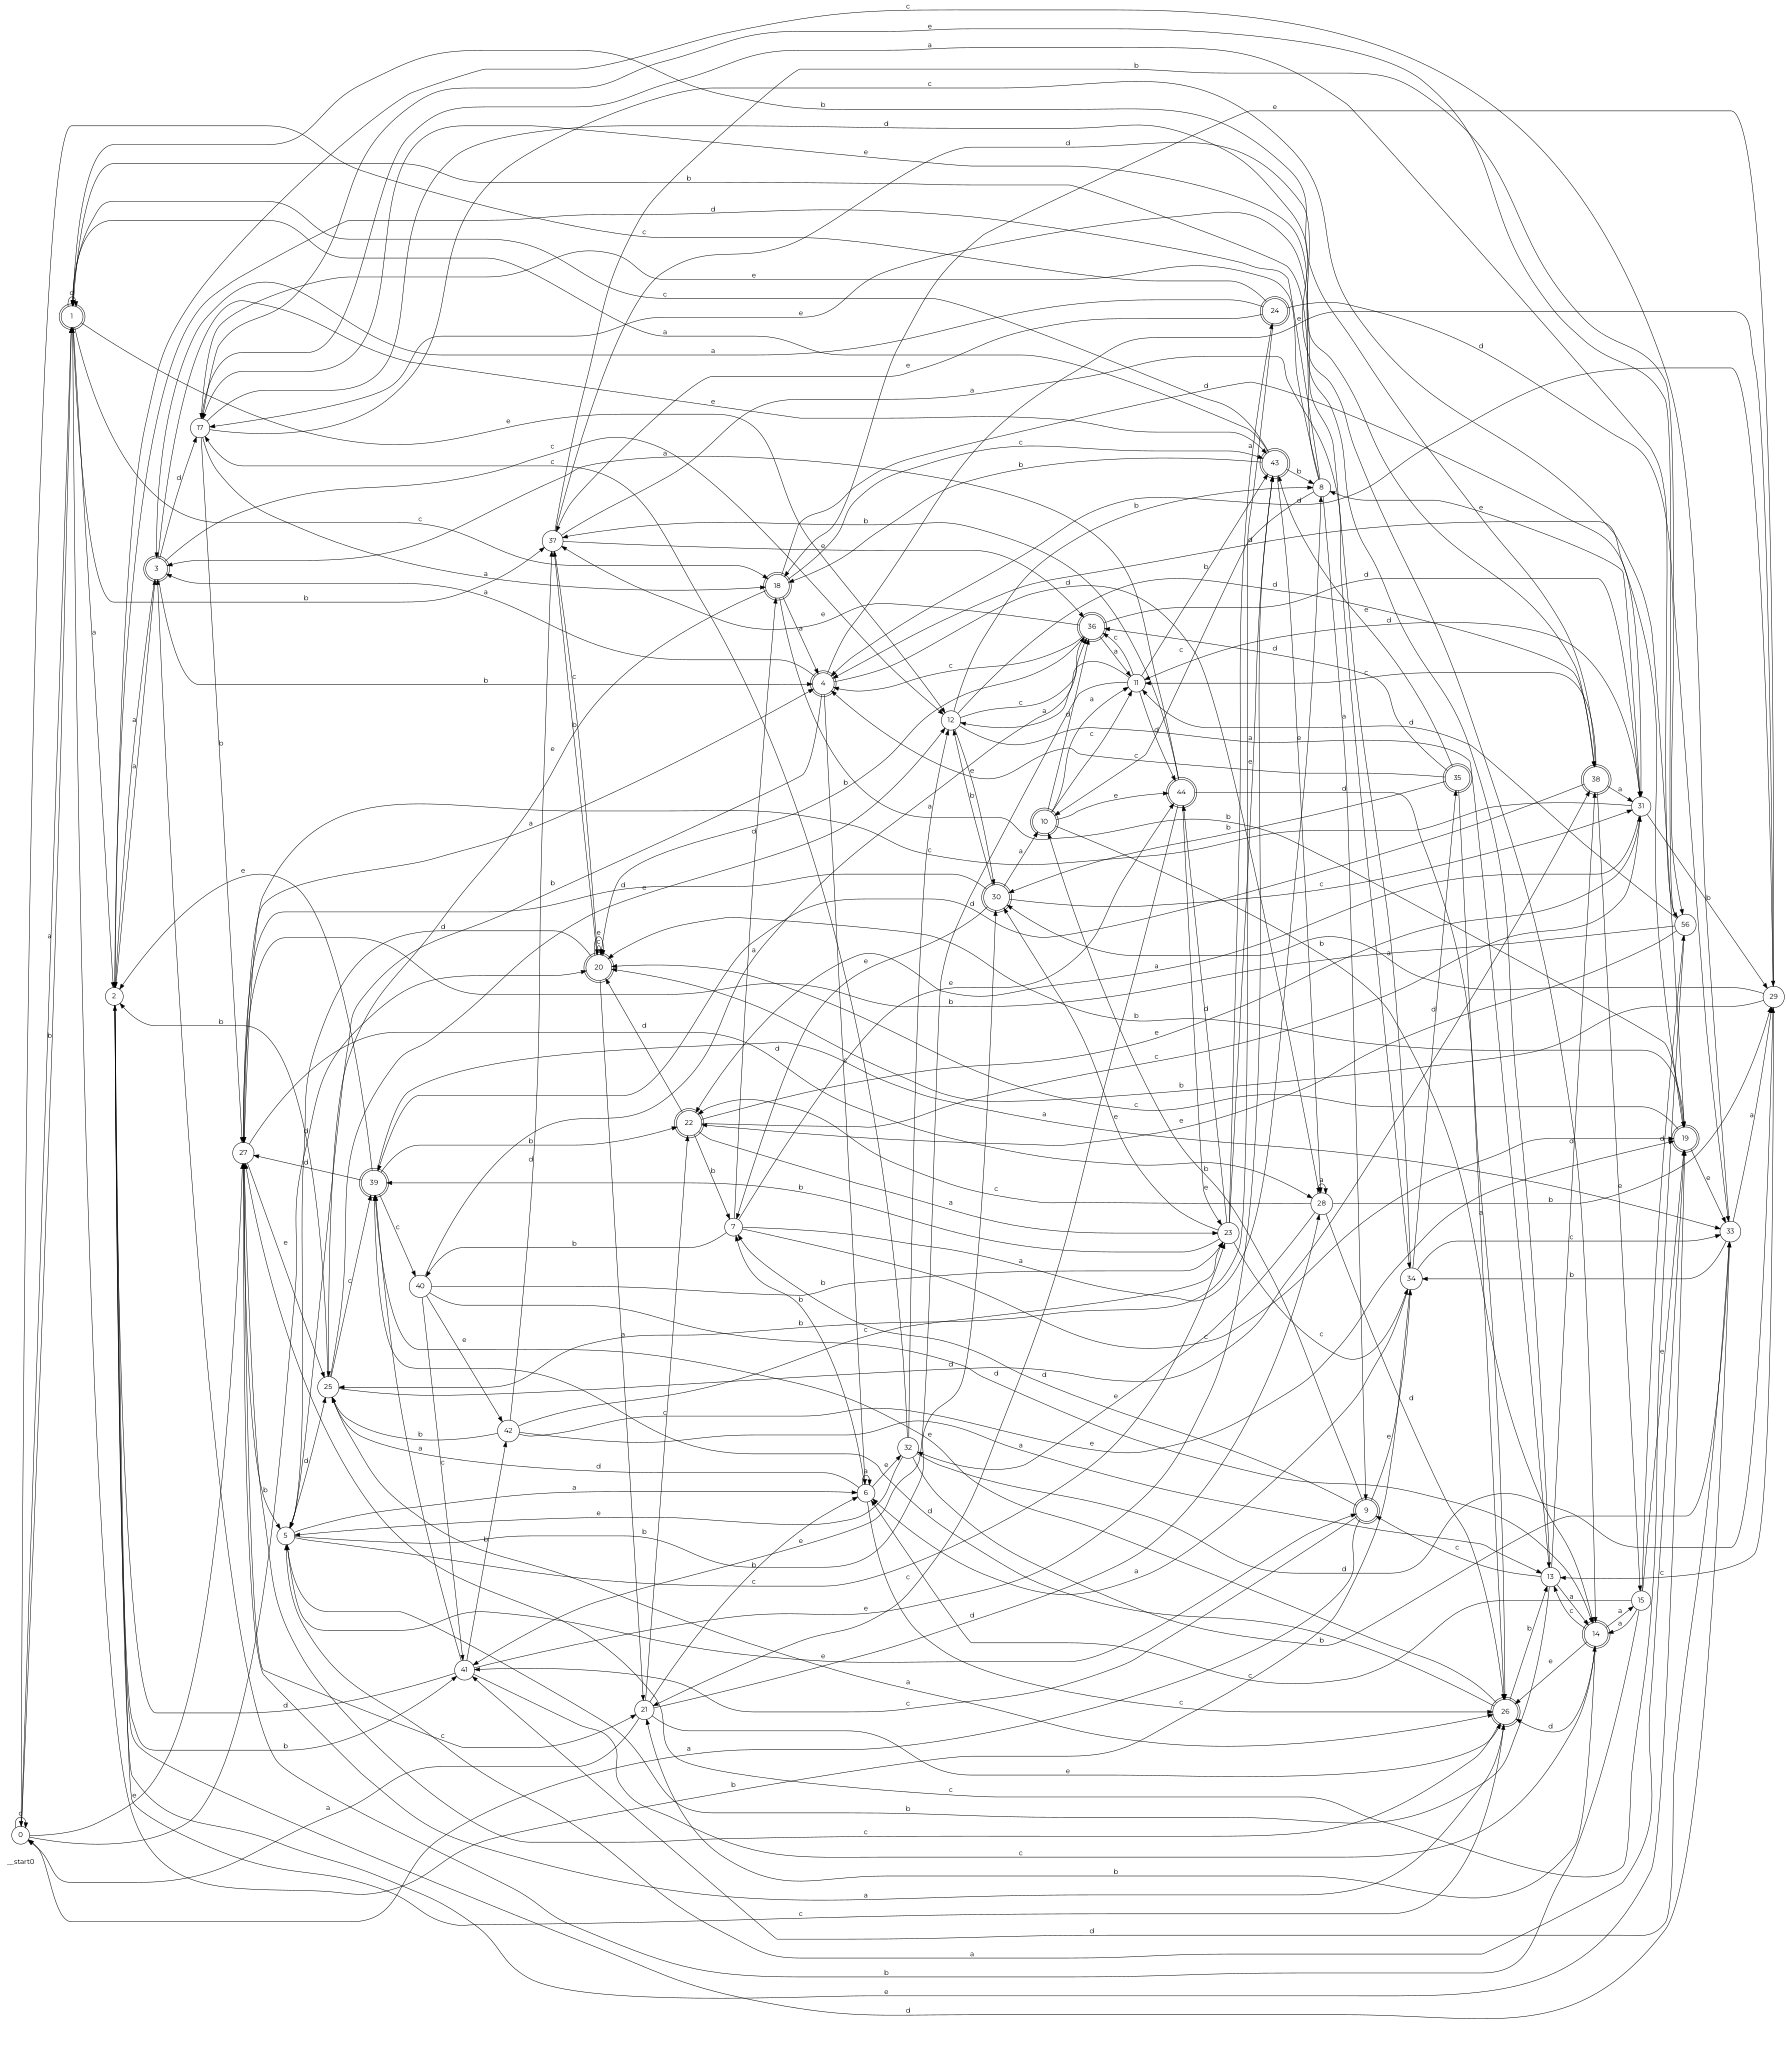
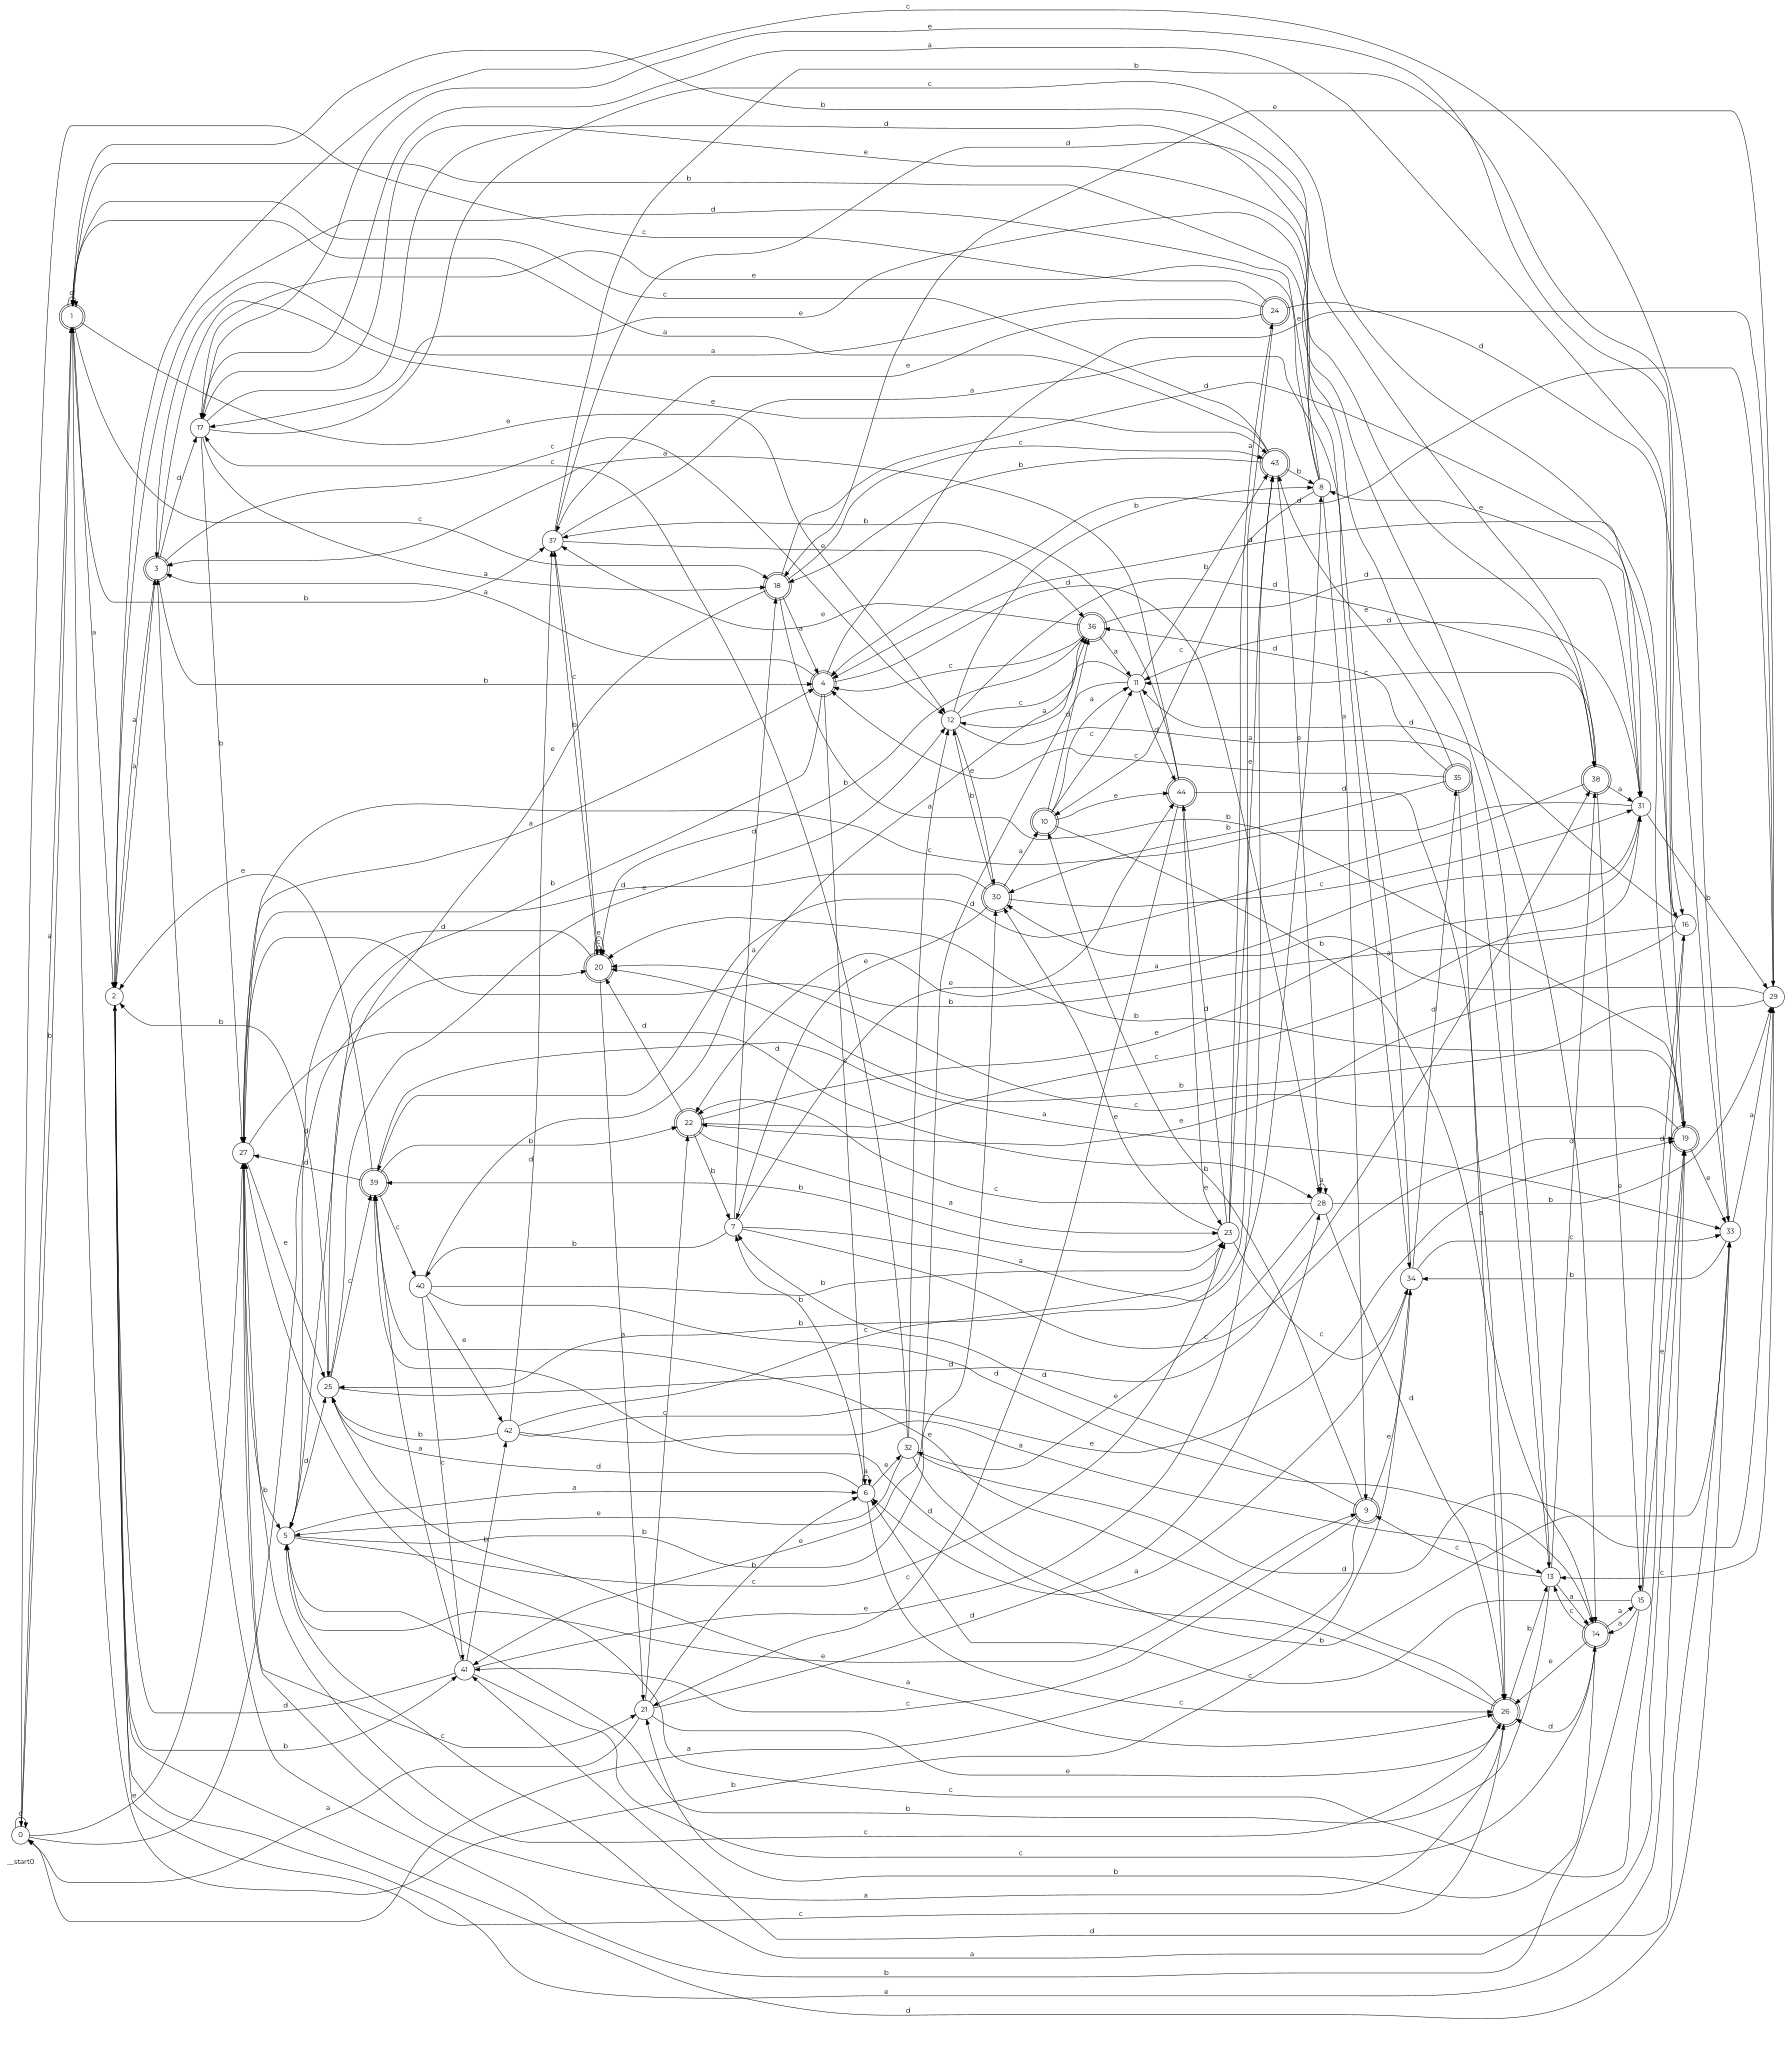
(1123, 653) -> none
(1685, 925) -> (1685, 925)
